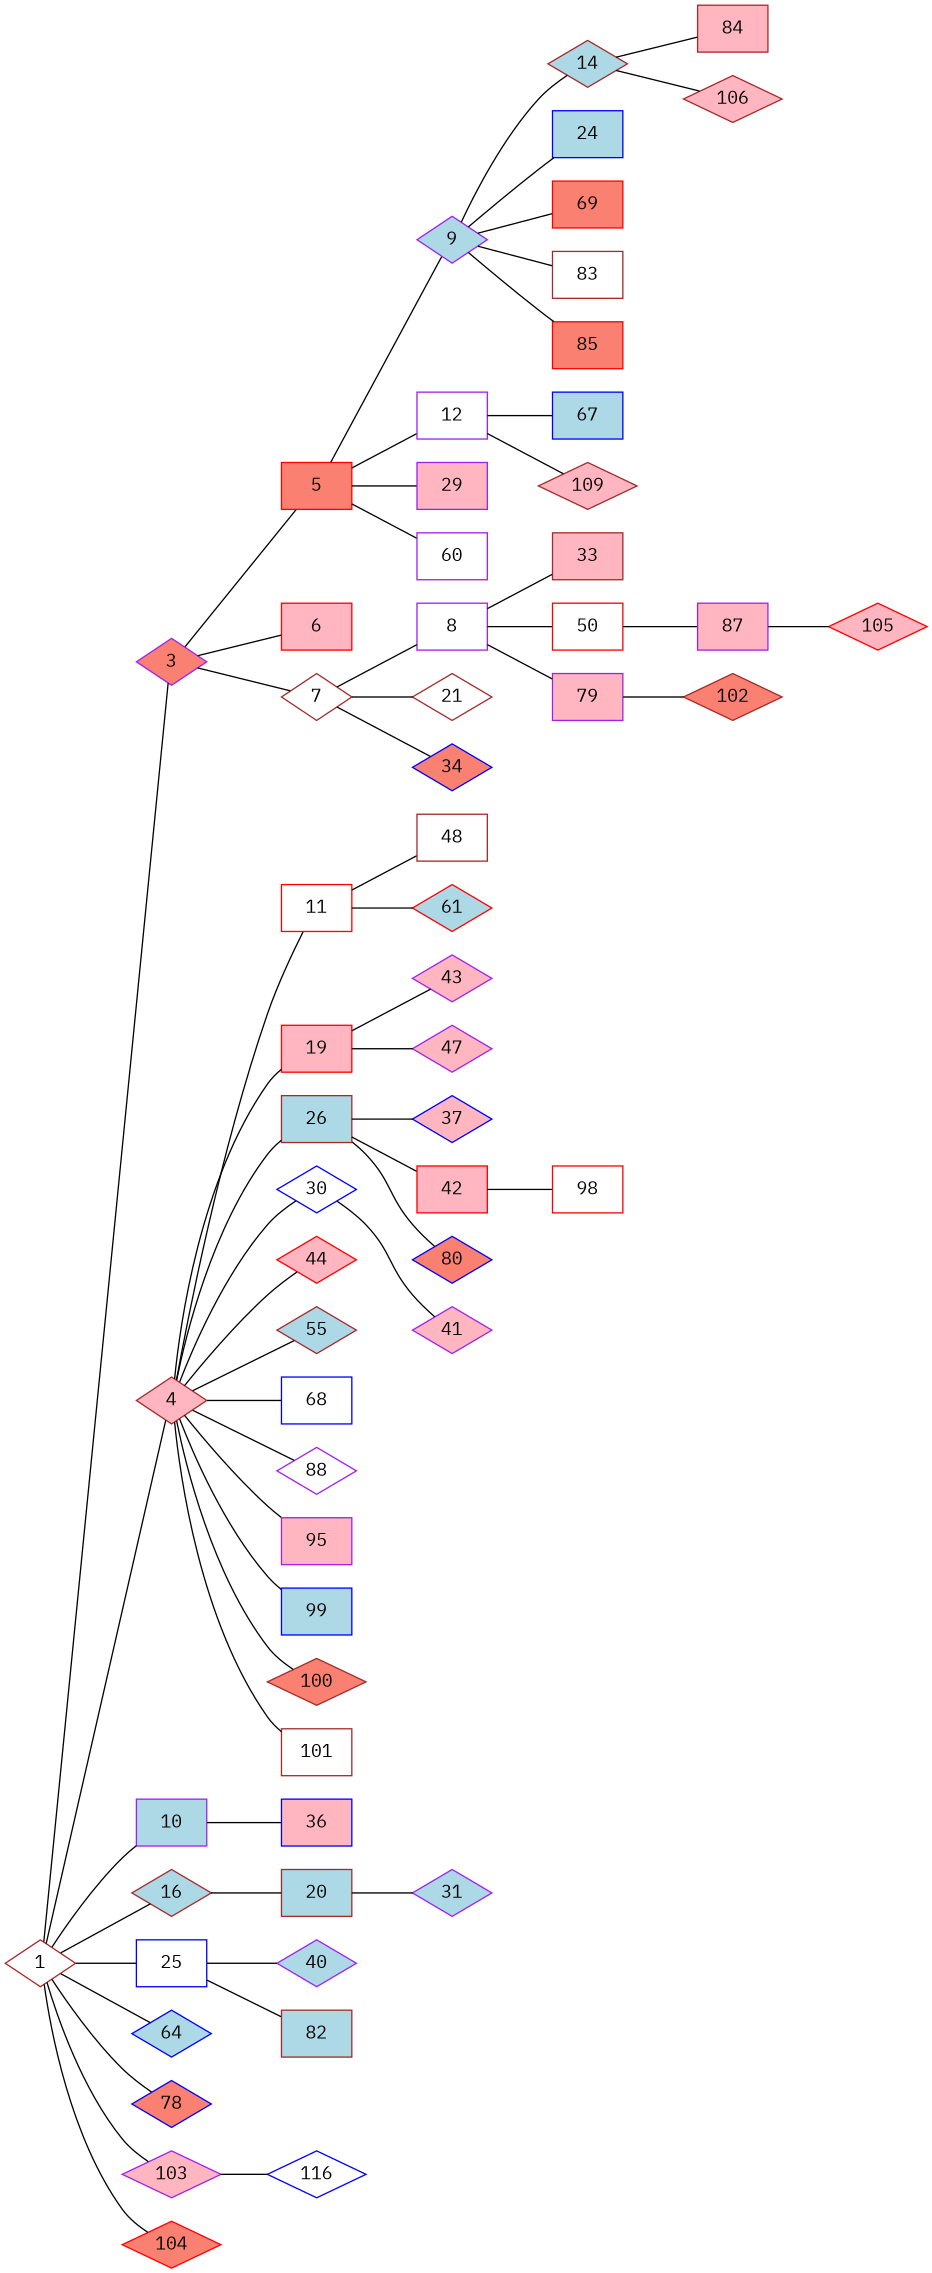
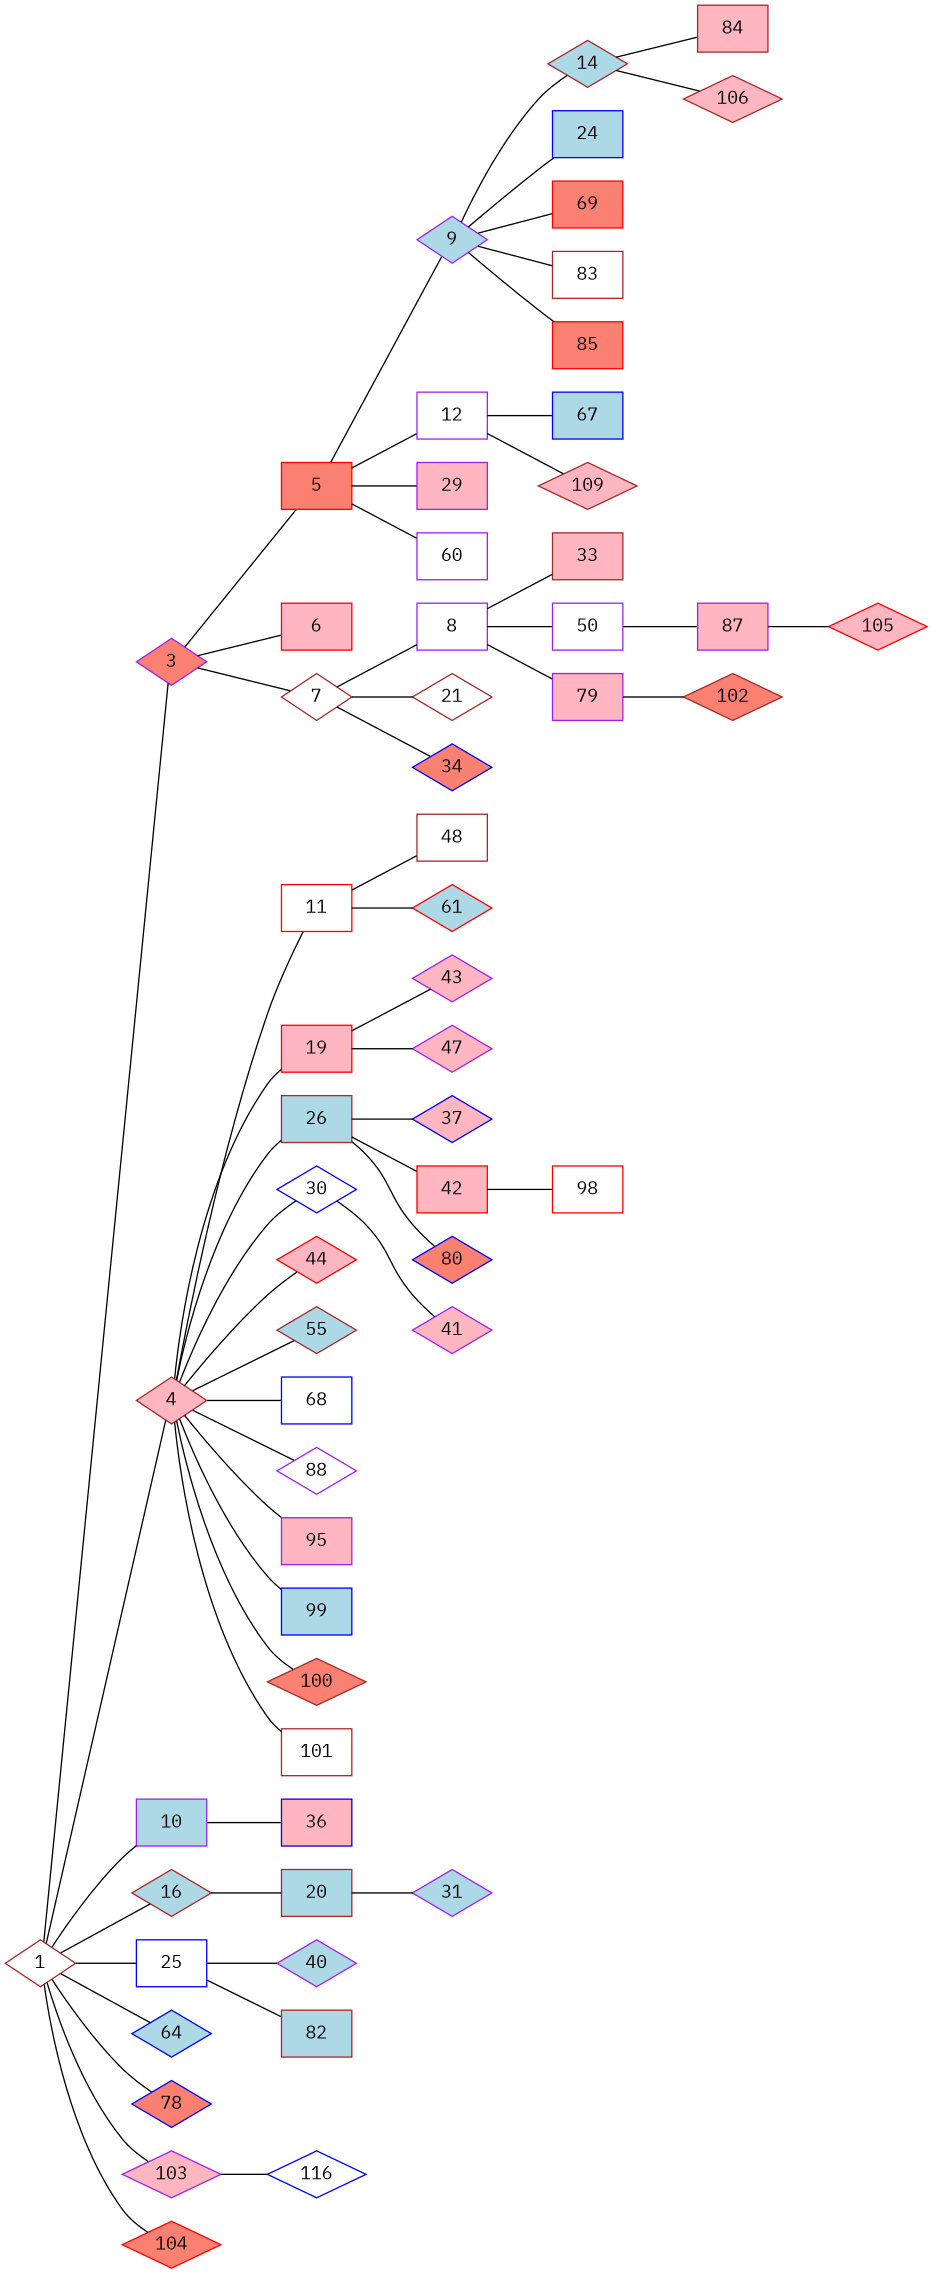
(588, 627) -> (588, 627)
